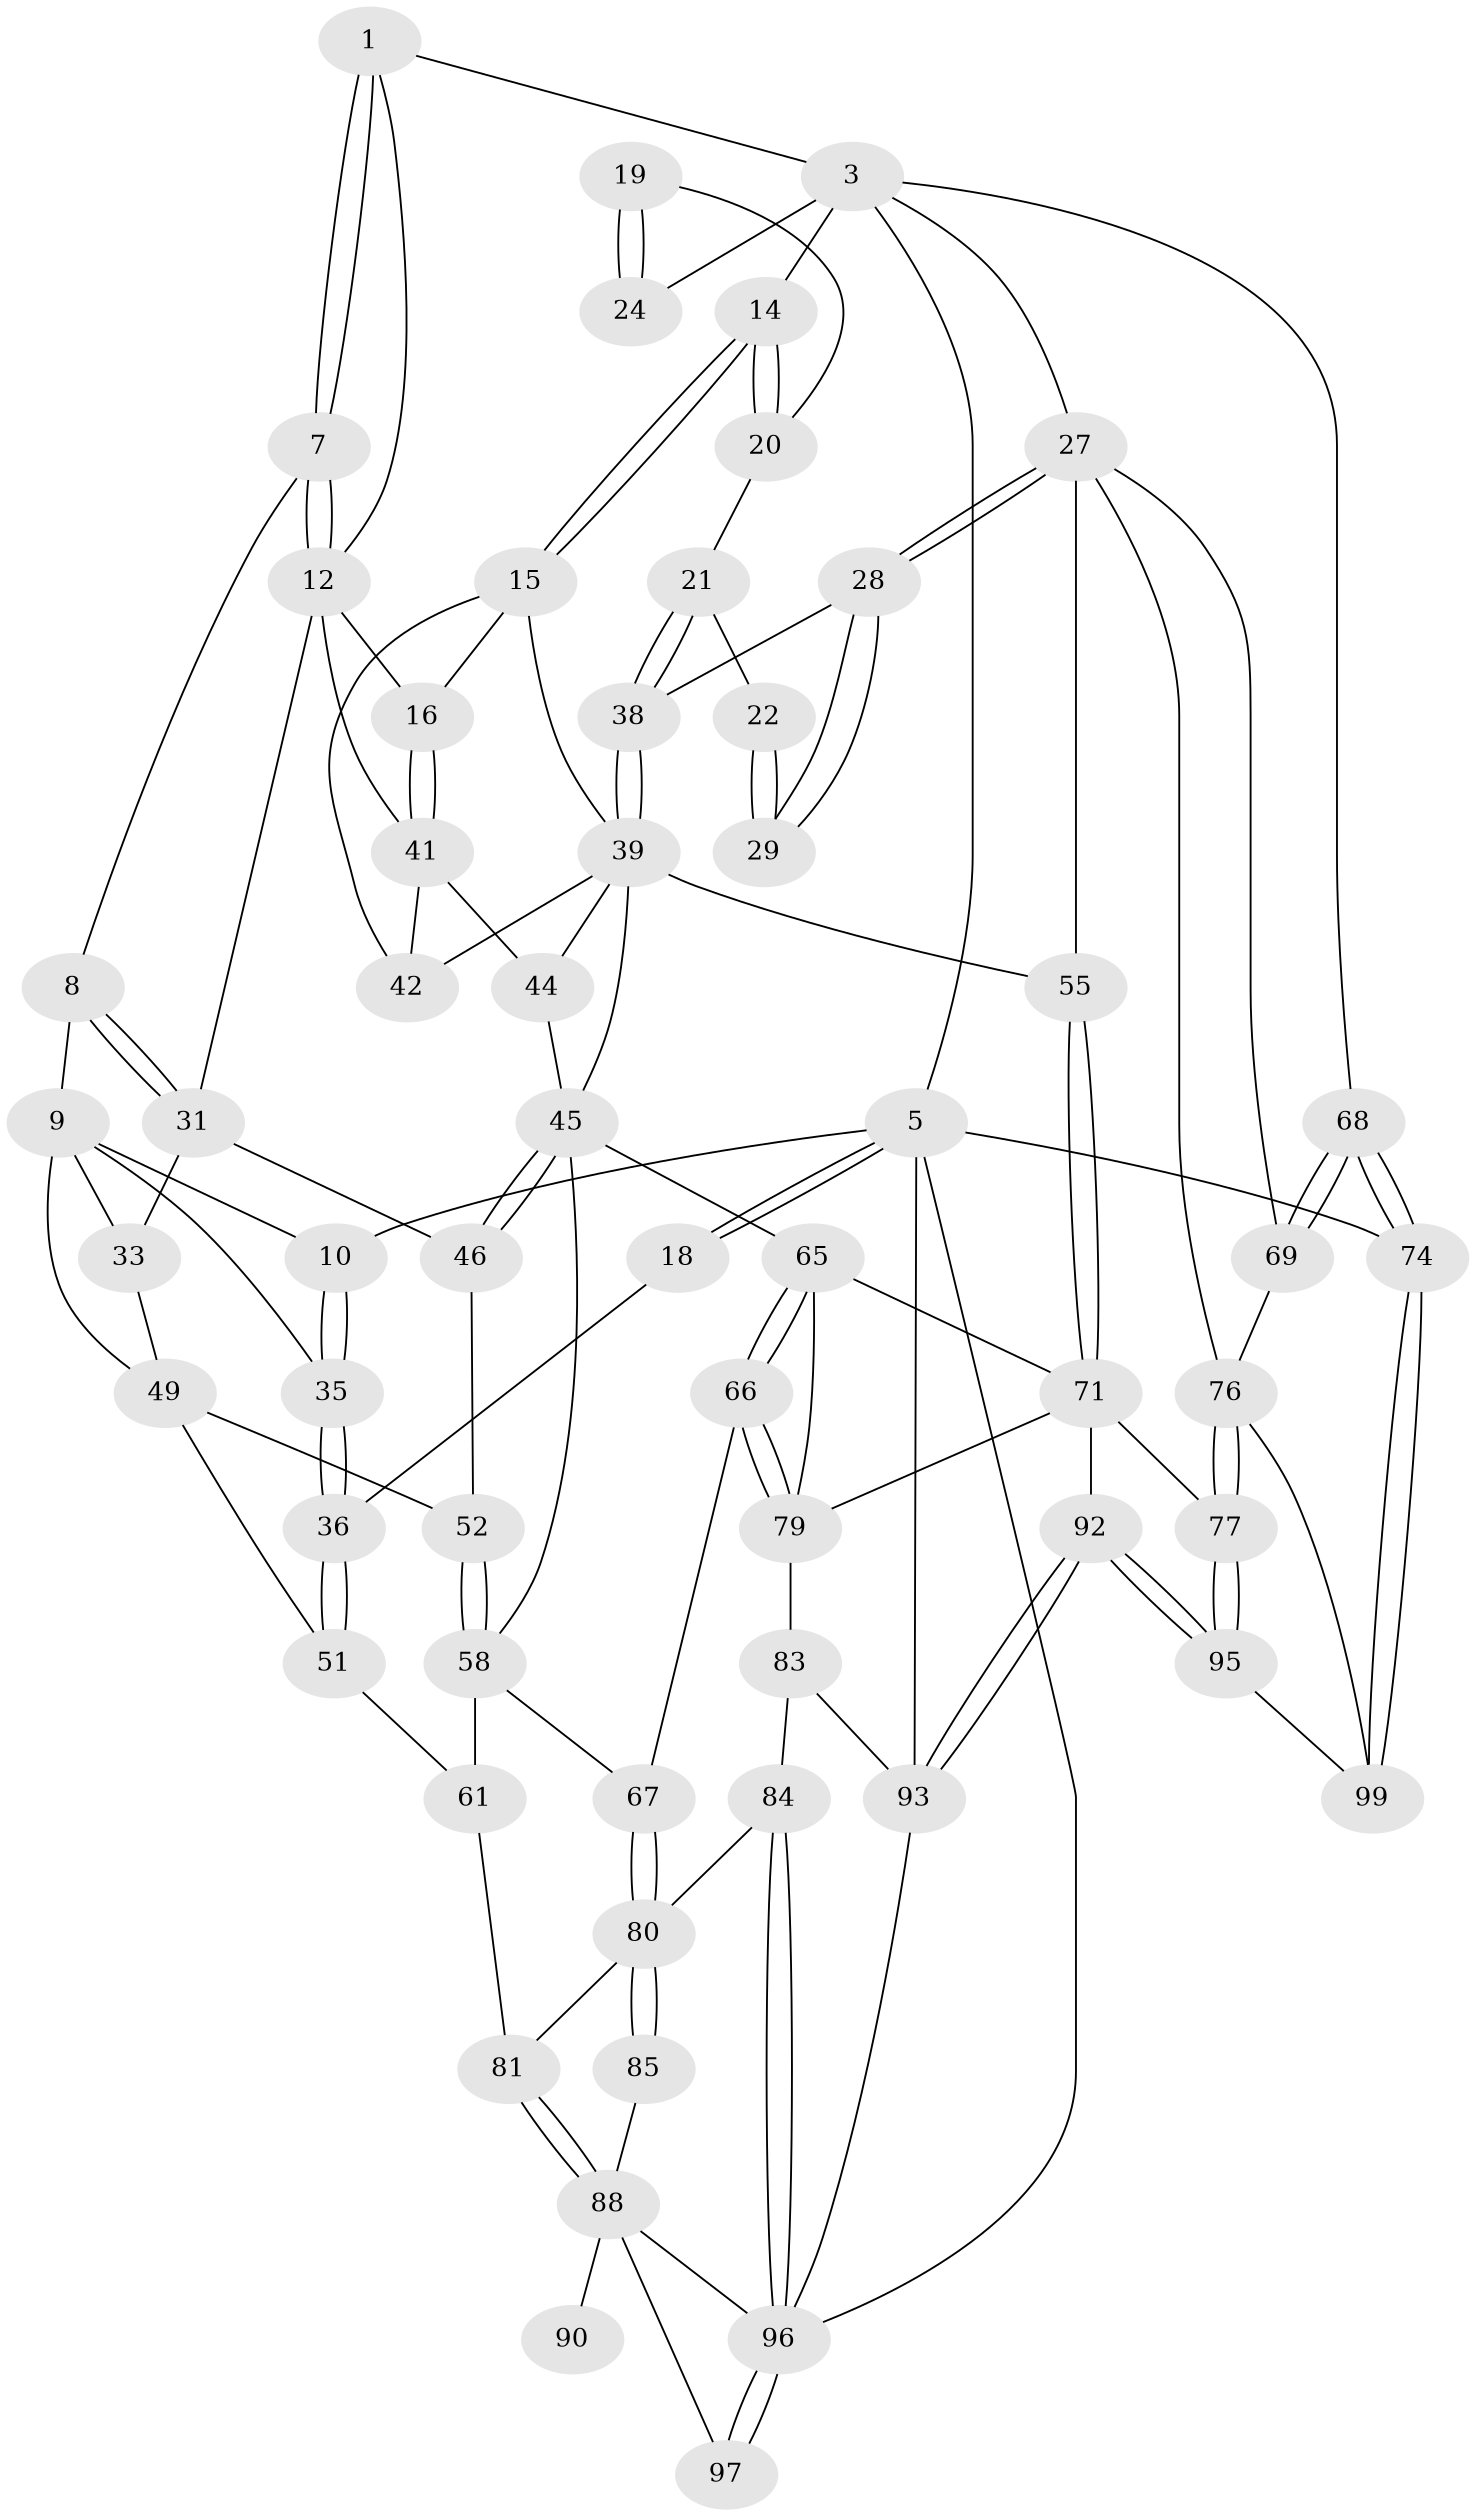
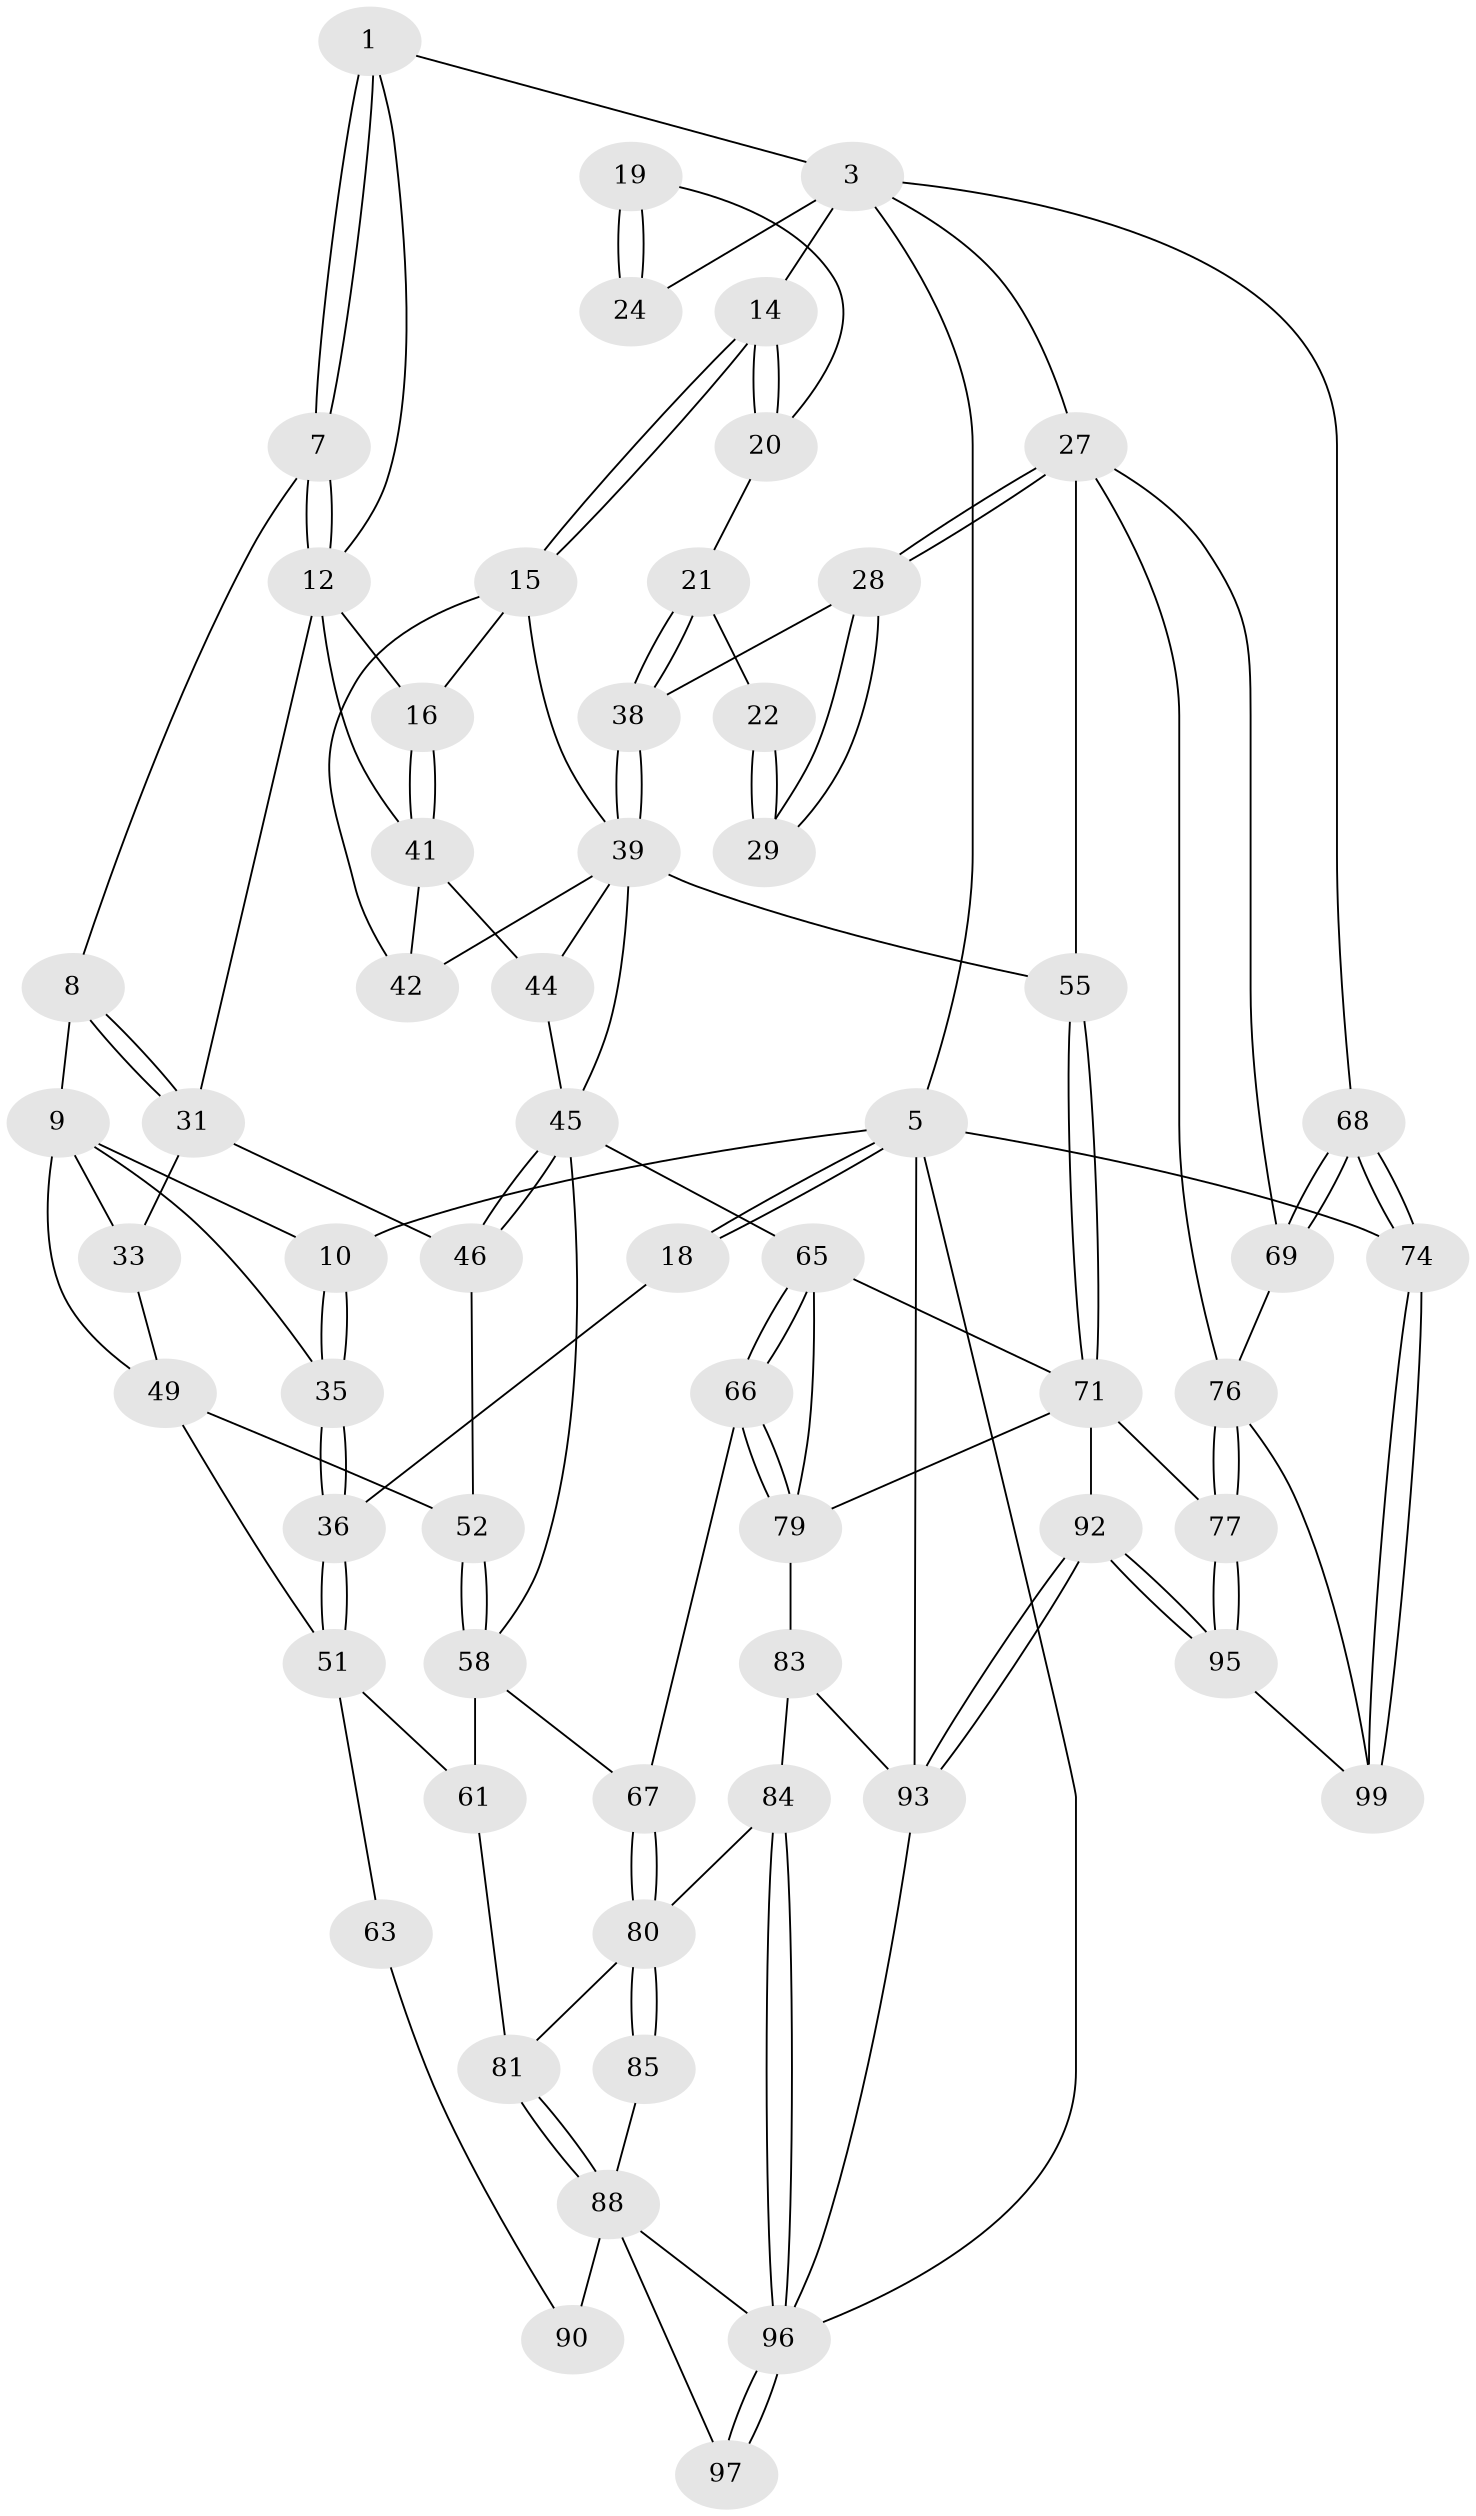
none -> (381, 1934)
